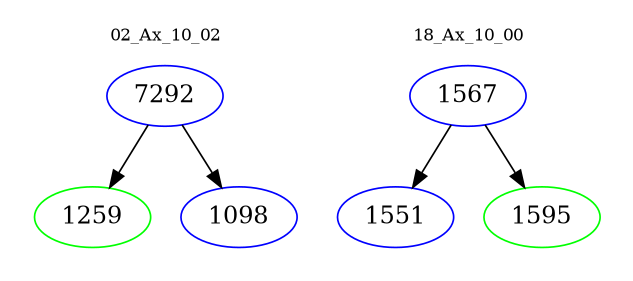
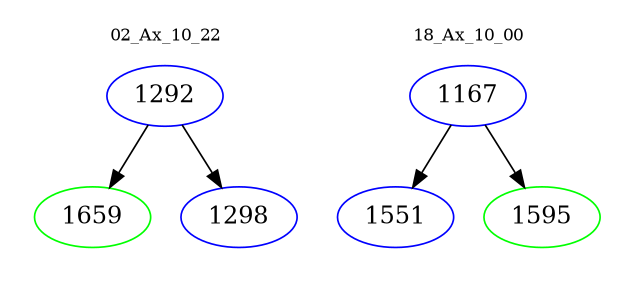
(166, 36) -> (166, 36)
(165, 96) -> (165, 96)
(468, 96) -> (468, 96)
(93, 217) -> (93, 217)
(239, 217) -> (239, 217)
